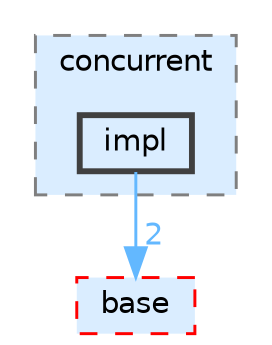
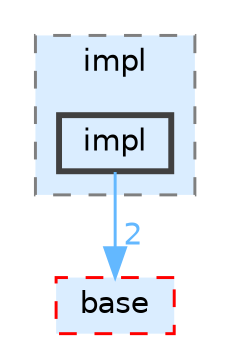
(136, 63) -> (115, 63)
